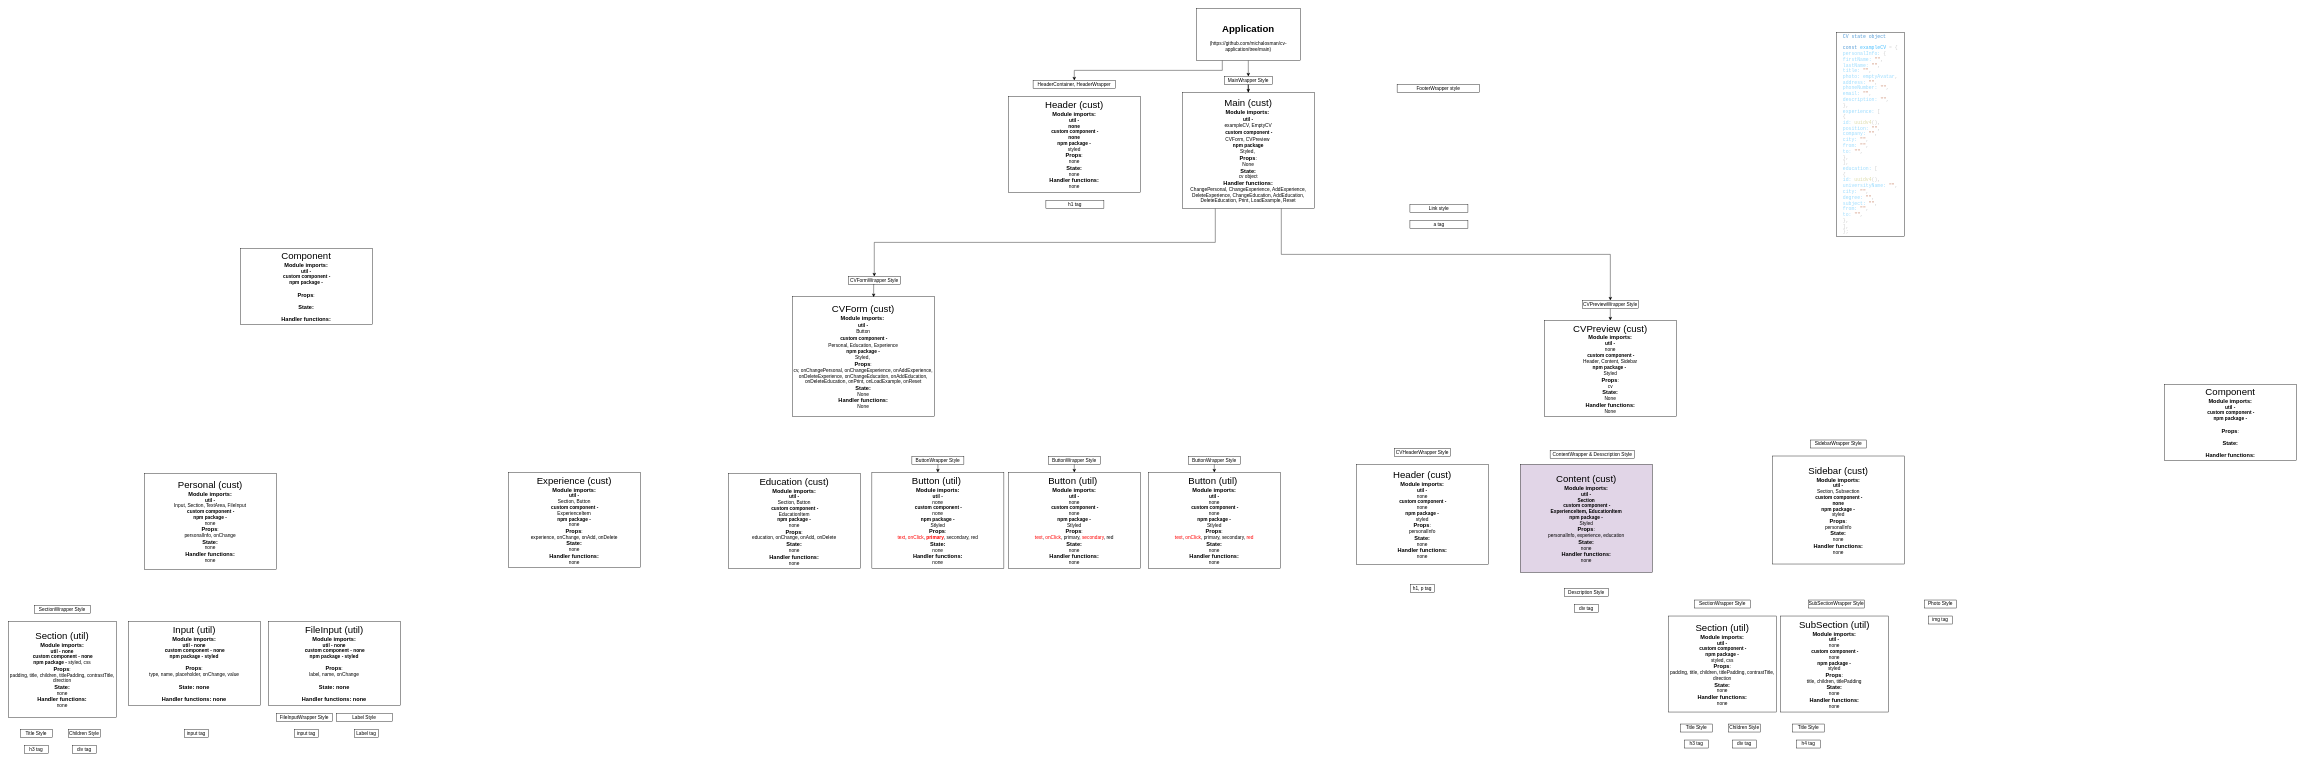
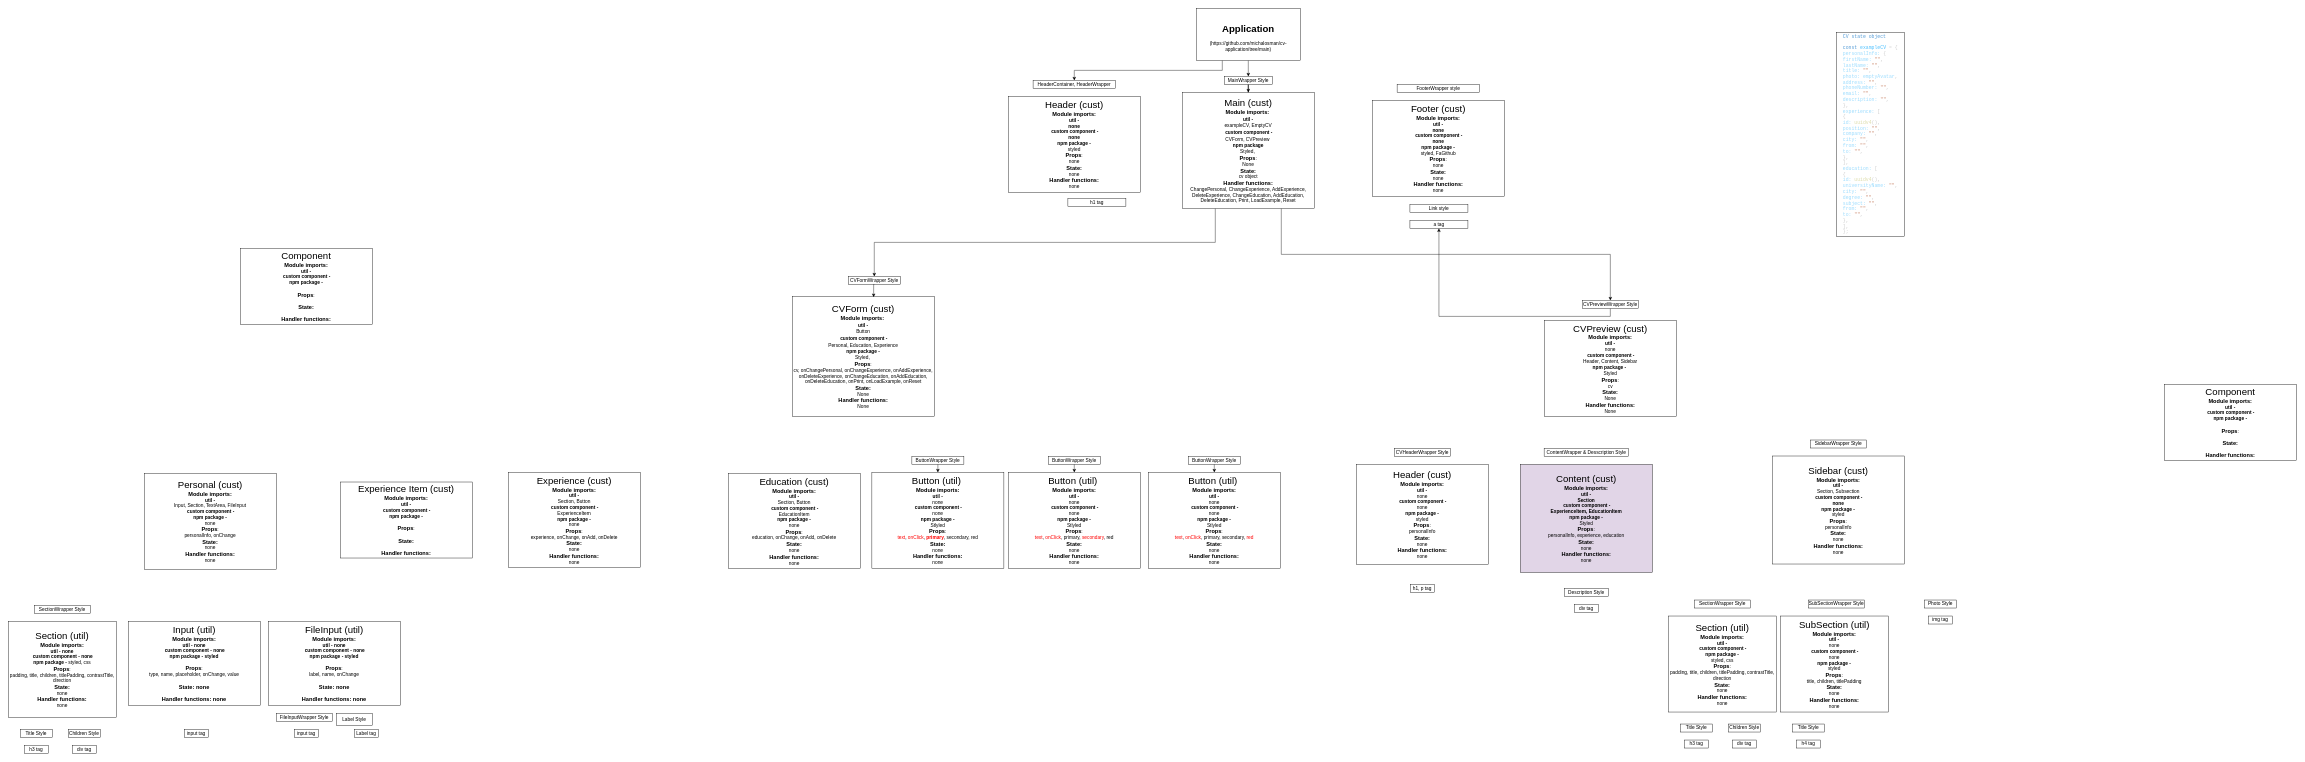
none -> (1438, 148)
(1075, 204) -> (1097, 202)
(1610, 316) -> (1609, 316)
(1592, 454) -> (1586, 452)
none -> (406, 520)
(364, 717) -> (354, 719)
